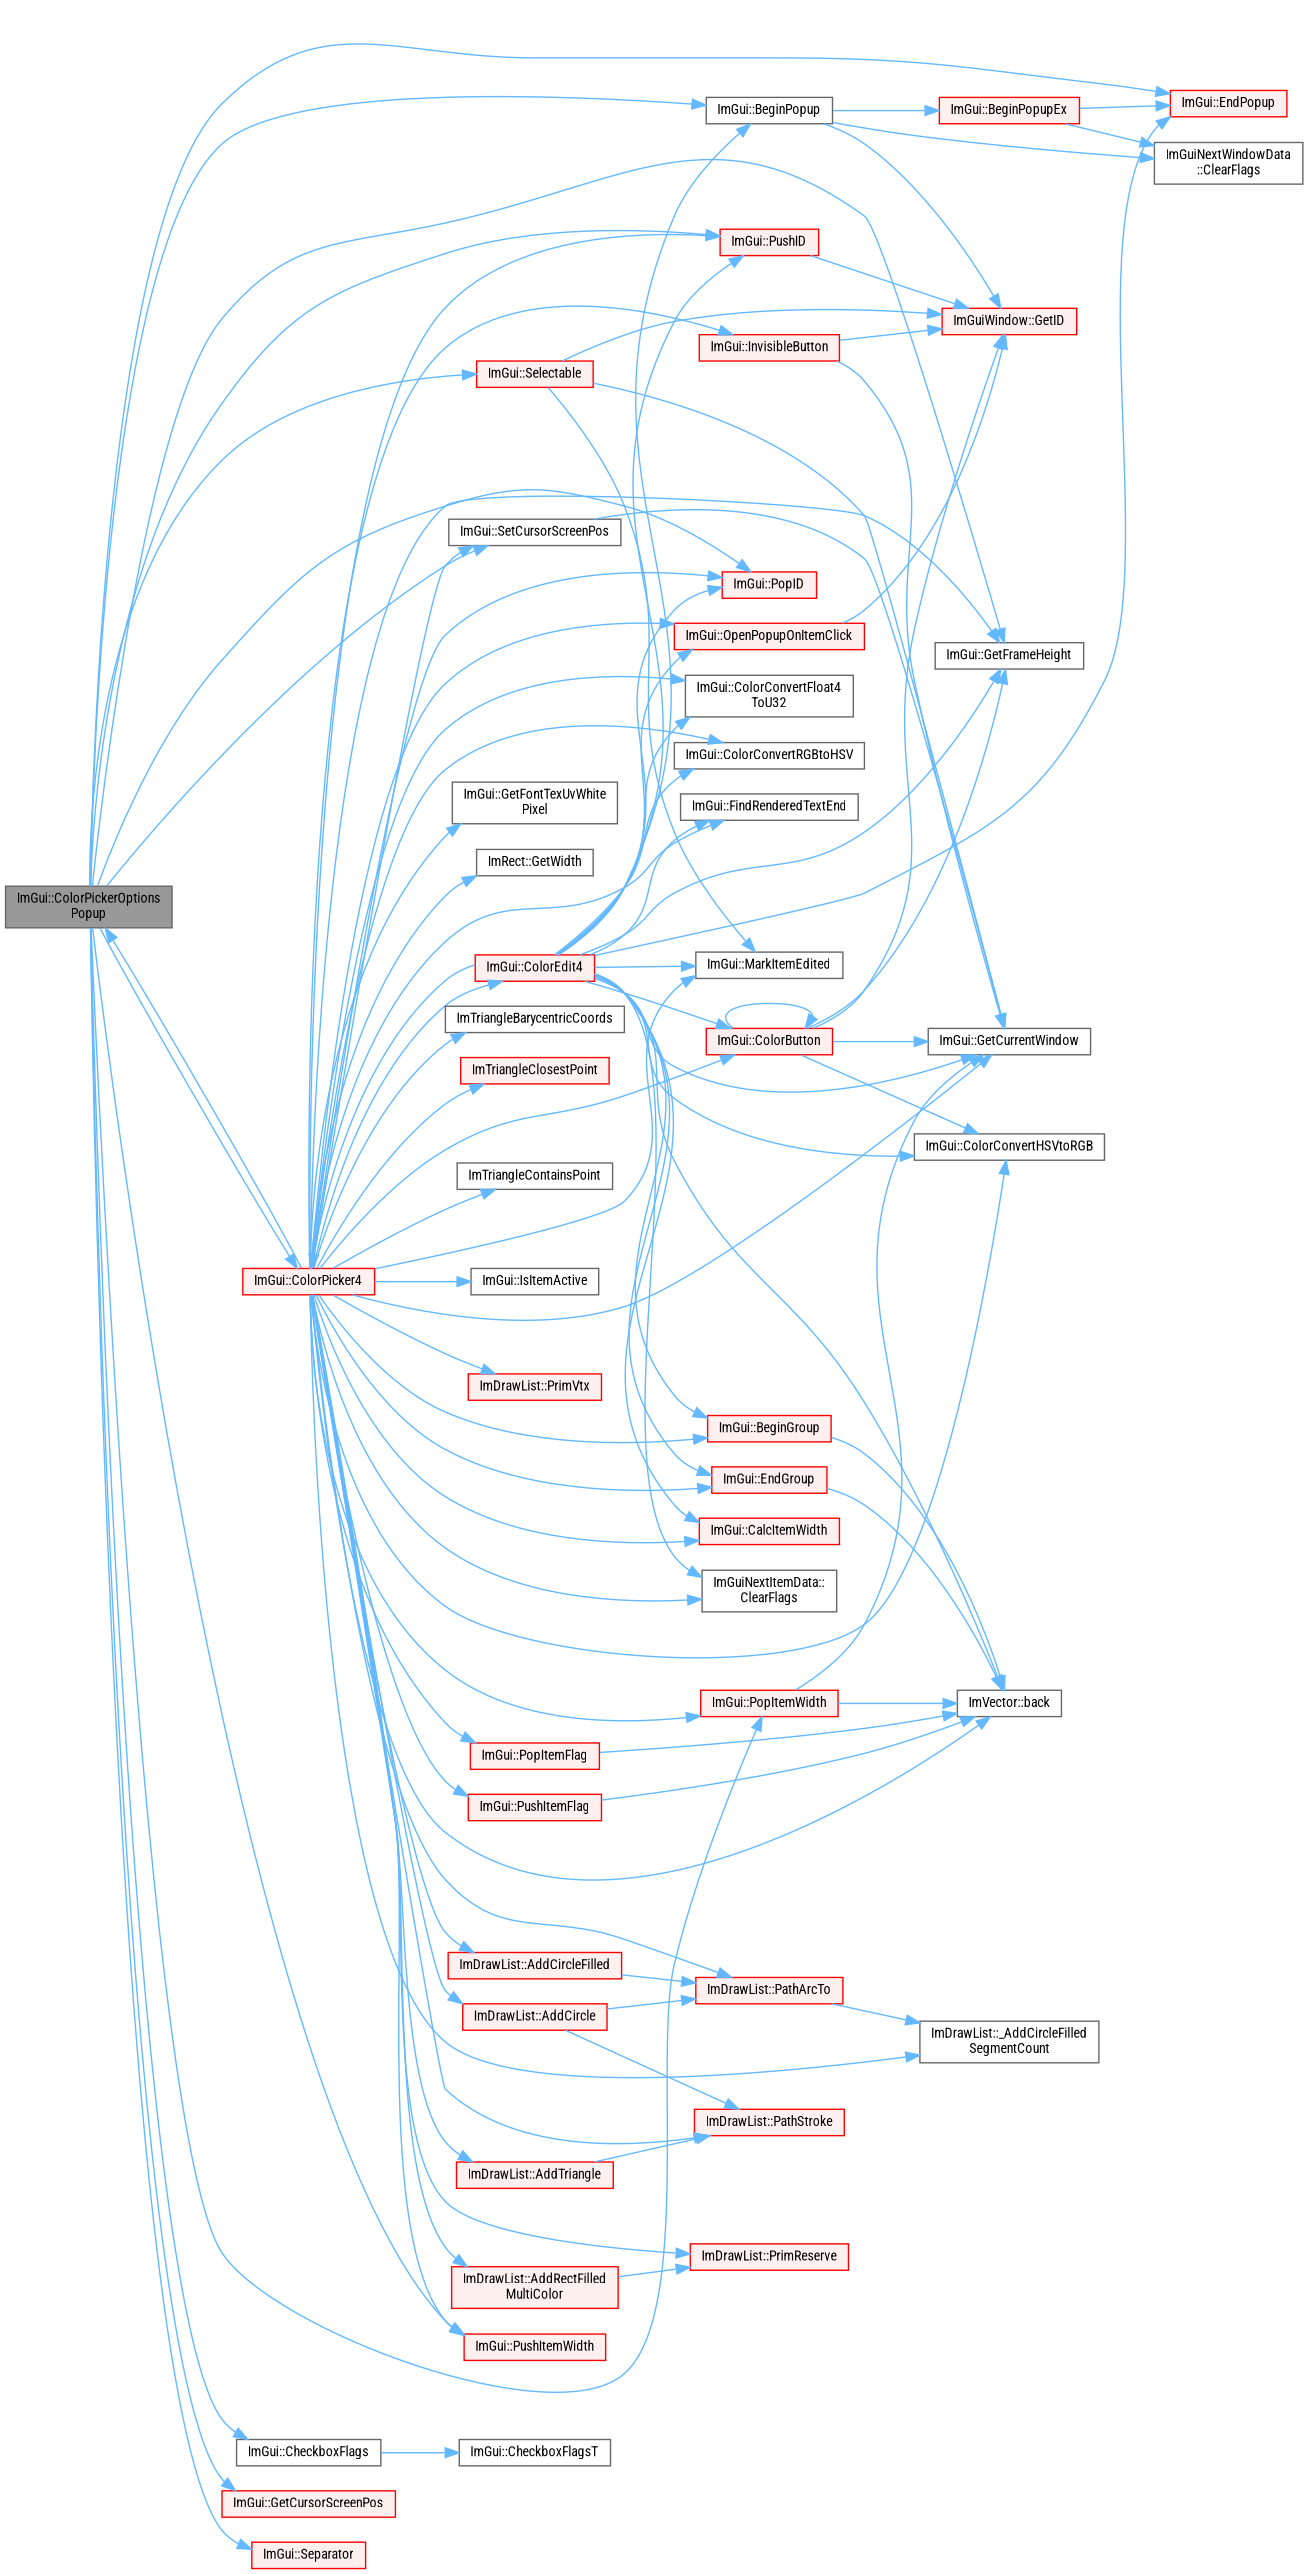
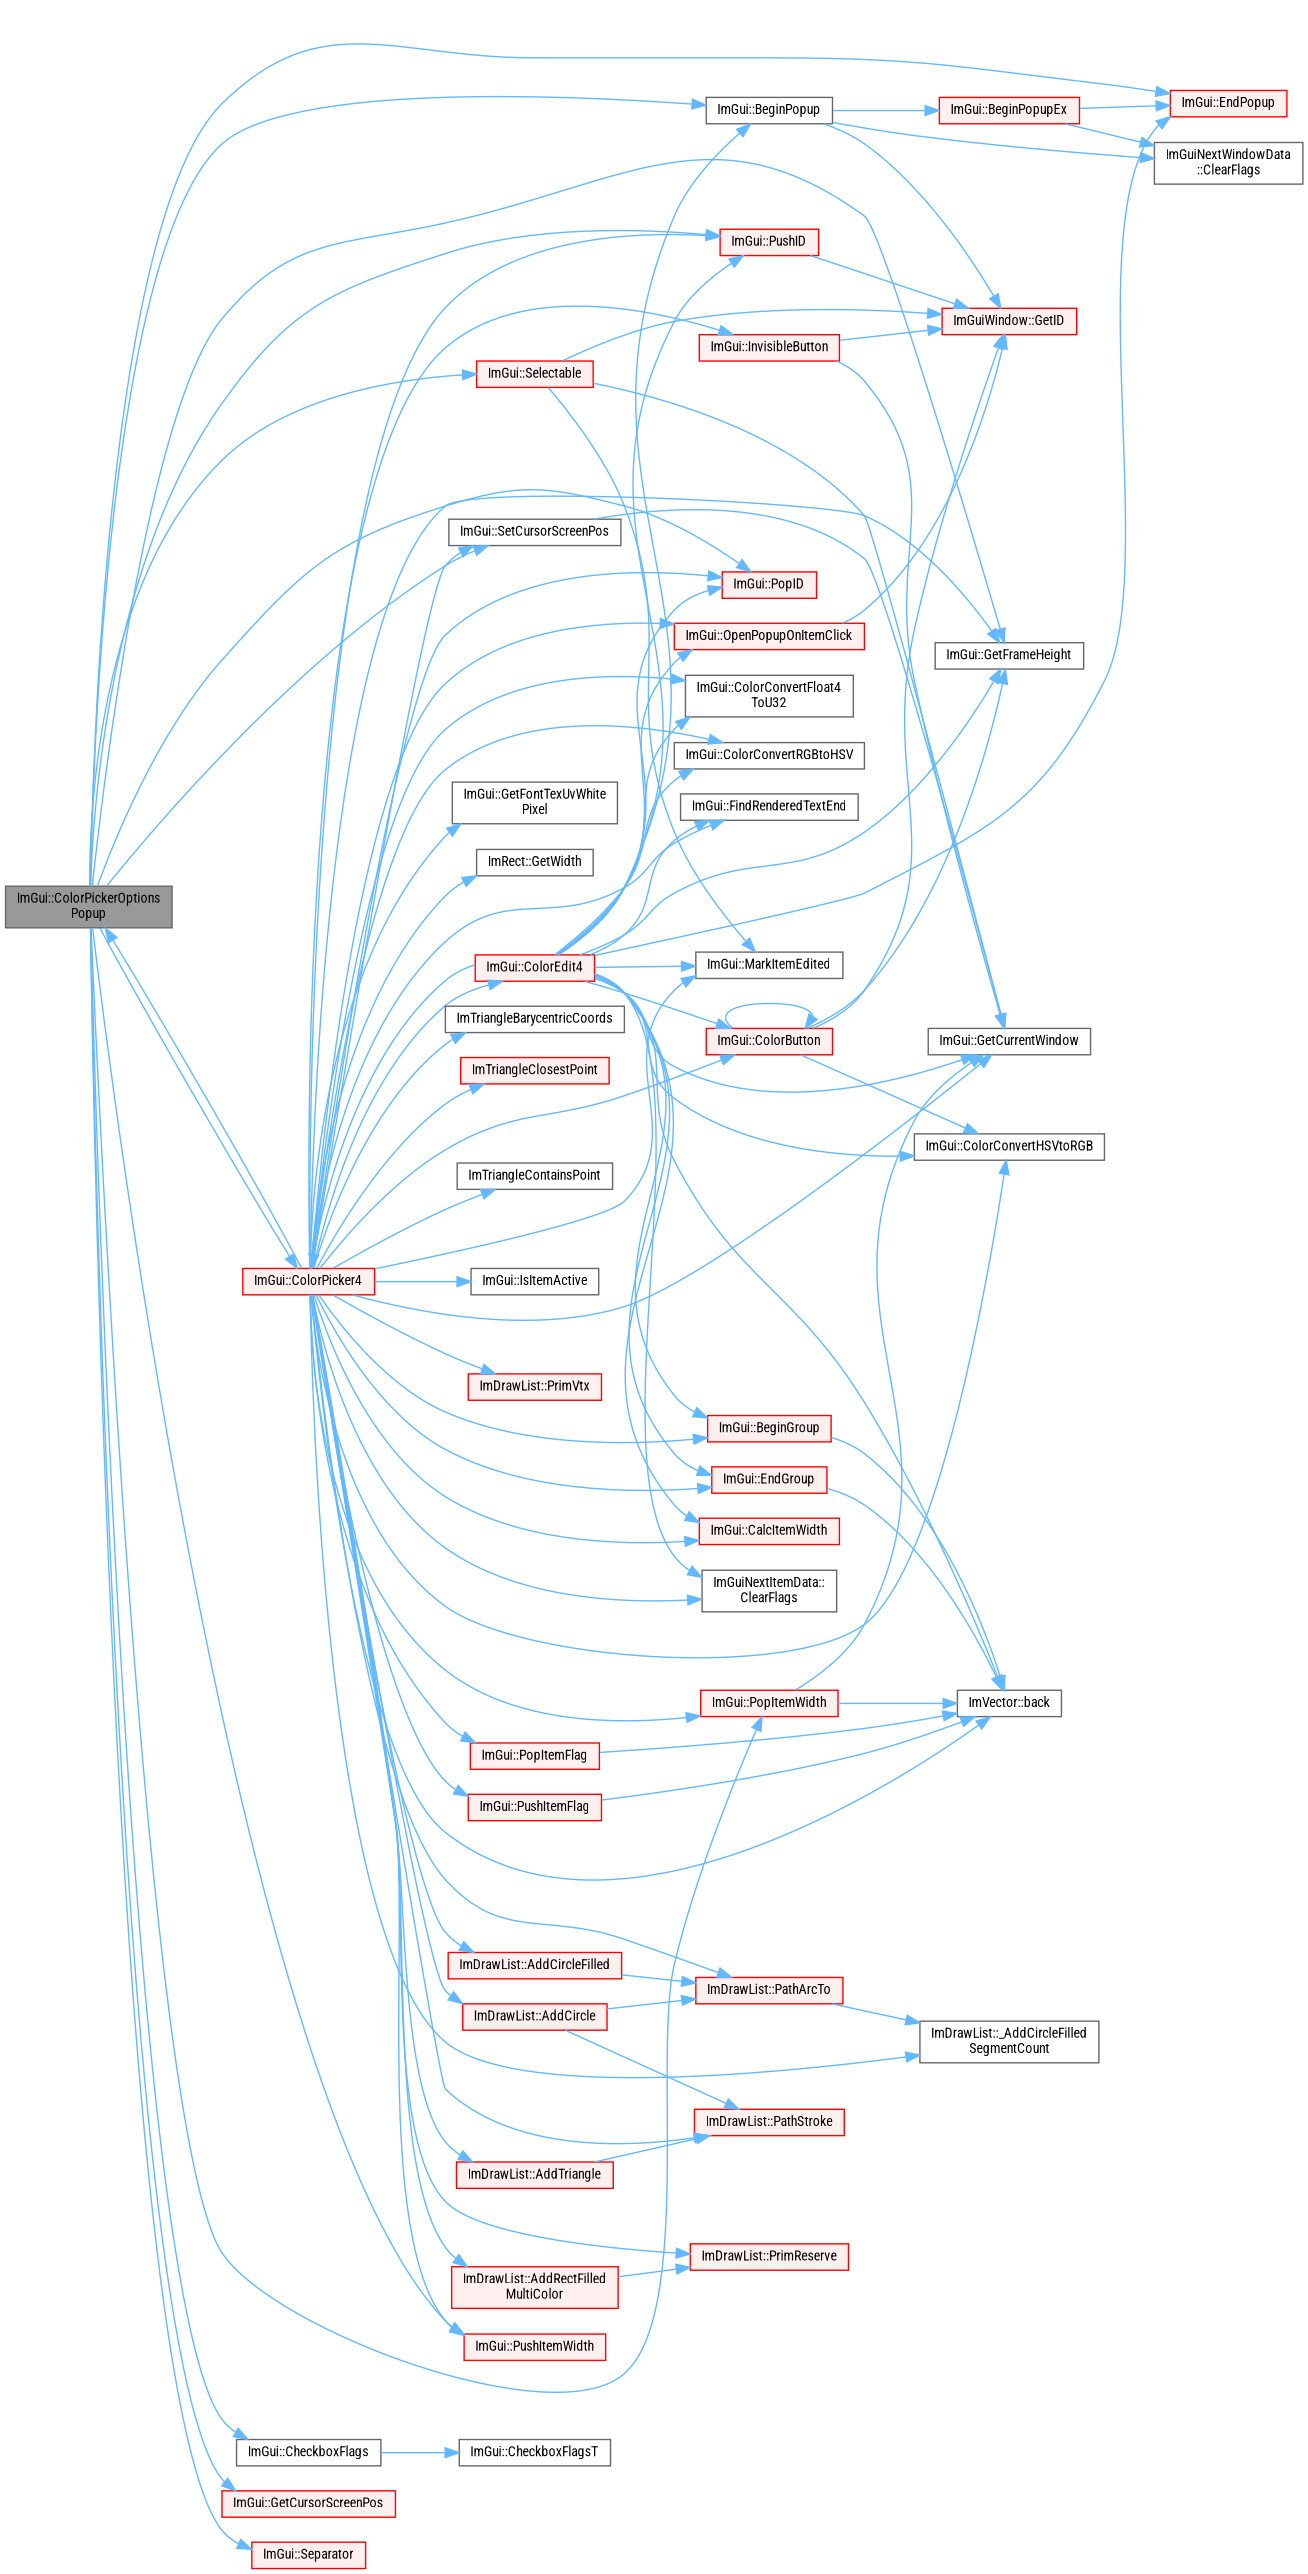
(874, 1042) -> none
